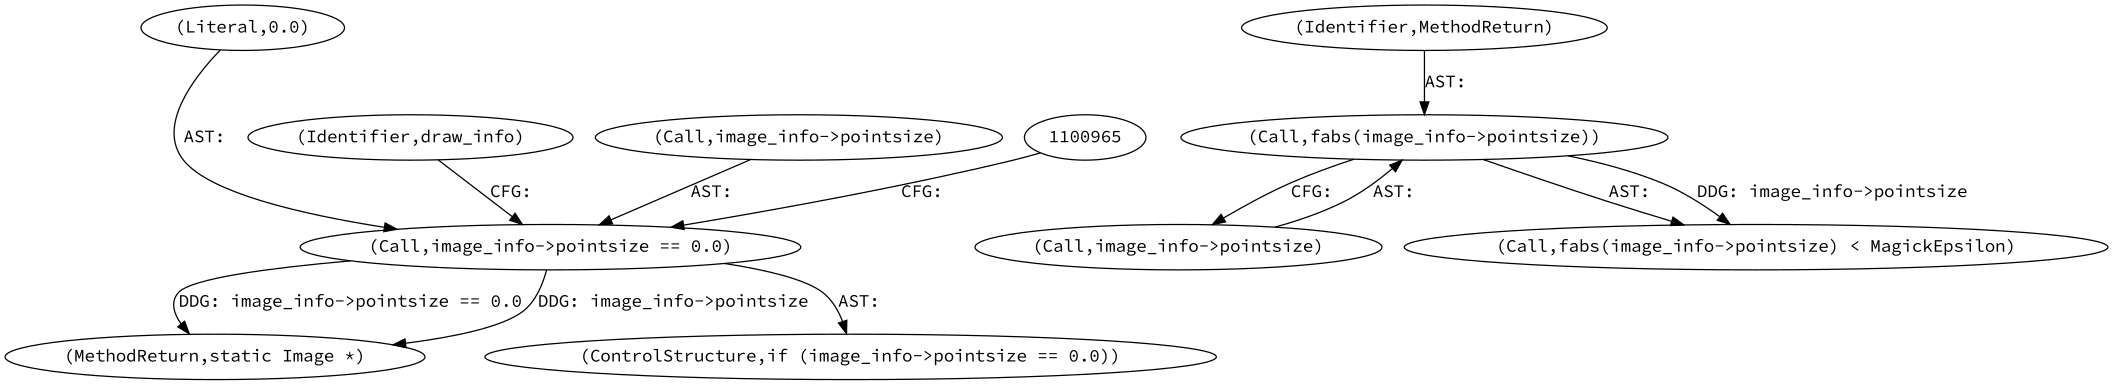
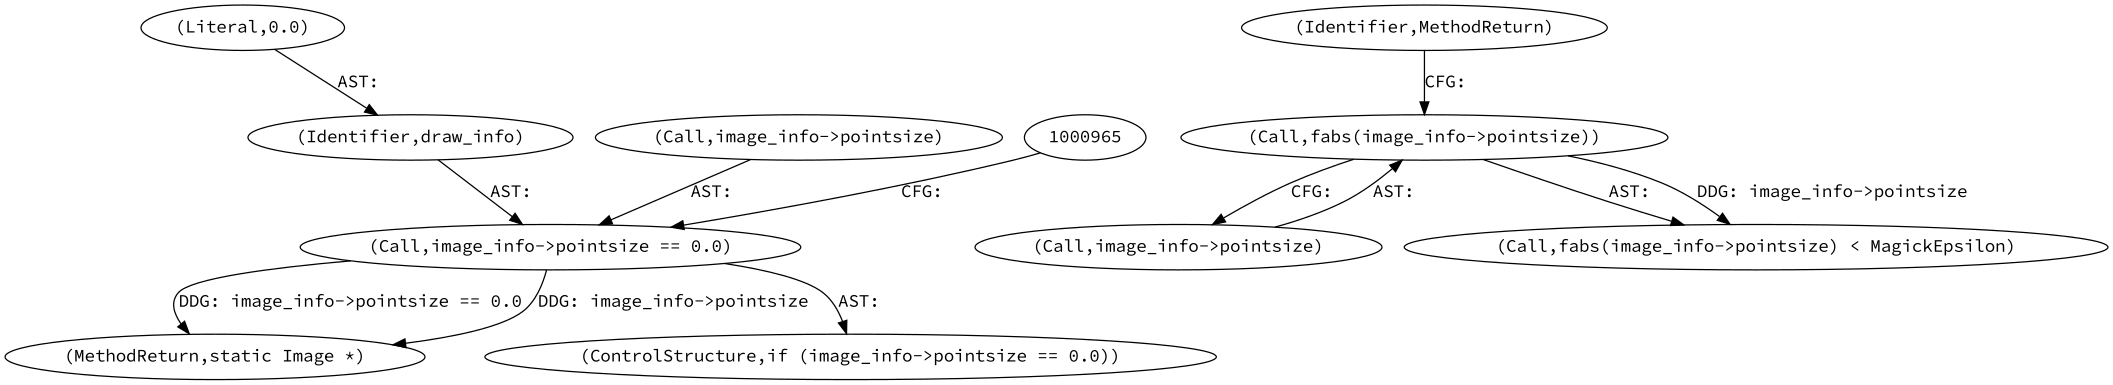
(1451, 83) -> (1451, 83)
(1085, 137) -> (1085, 137)
(220, 185) -> (321, 79)
(516, 192) -> (516, 192)
